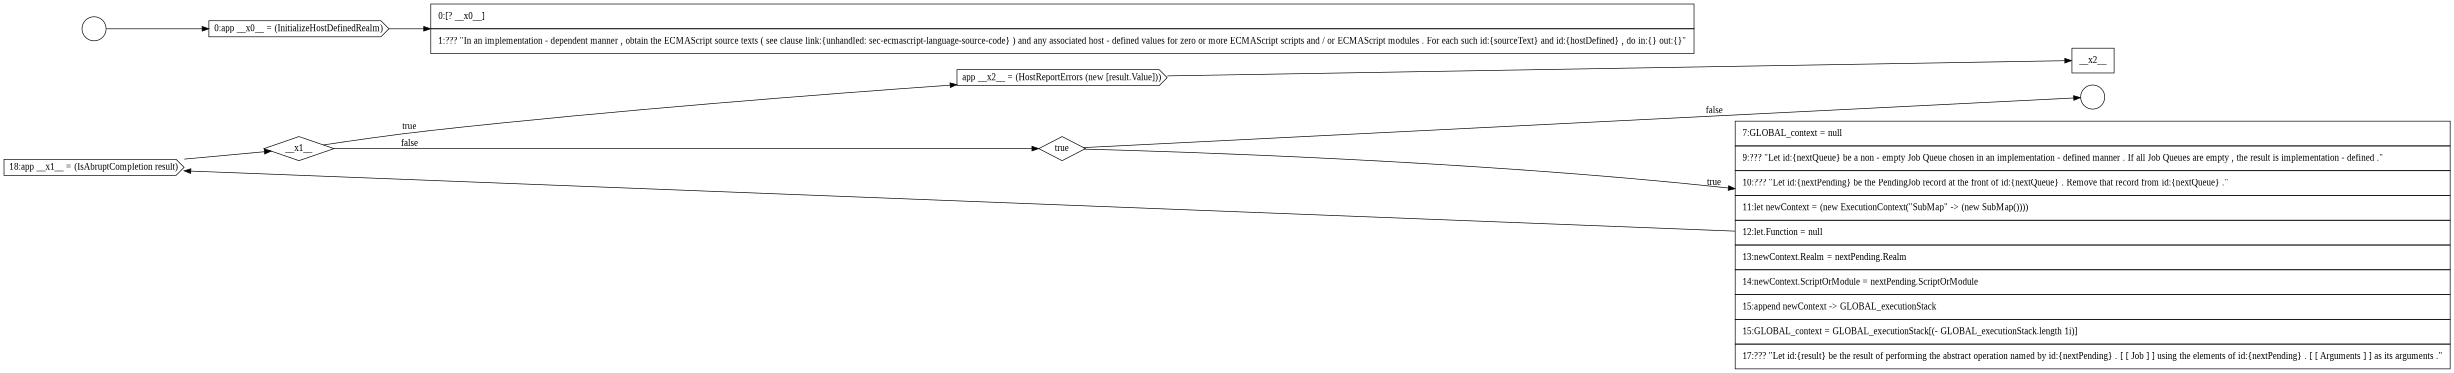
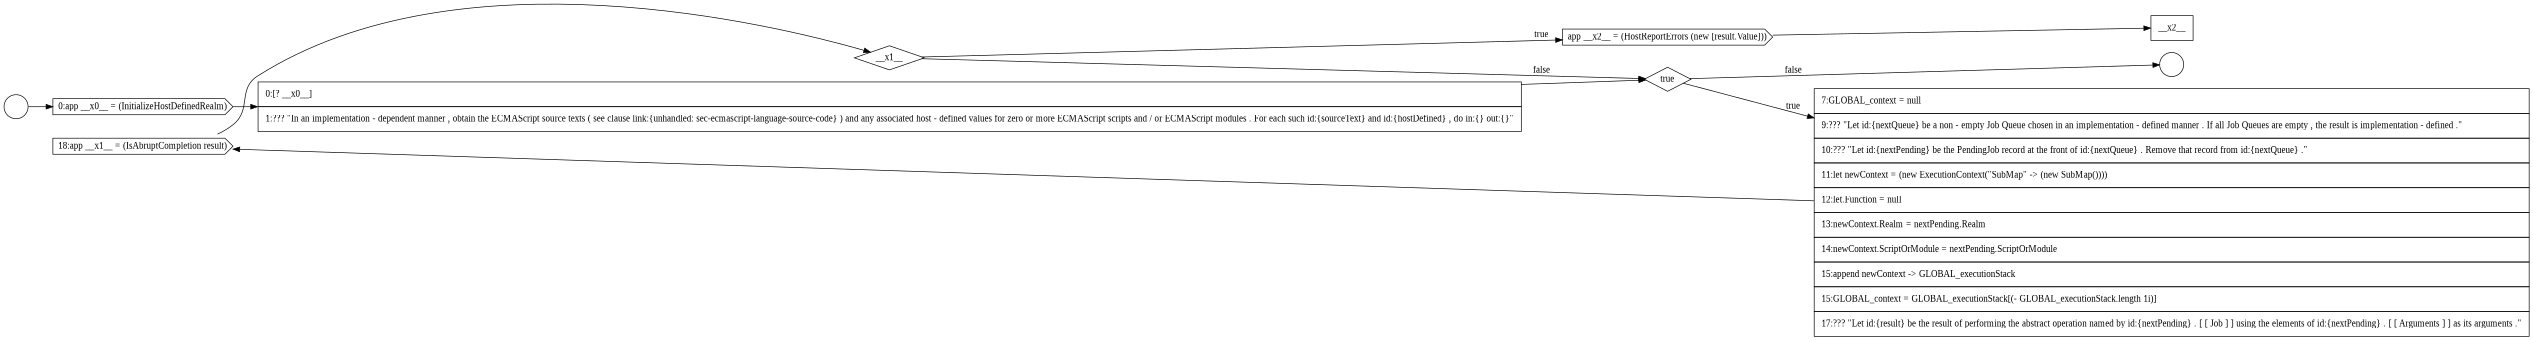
none -> (1580, 82)
